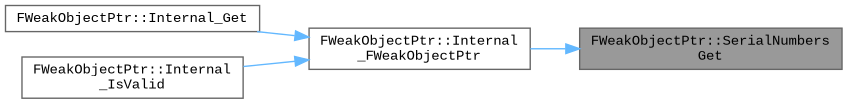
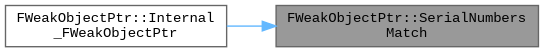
(133, 19) -> none
(711, 49) -> (407, 26)
(133, 78) -> none
